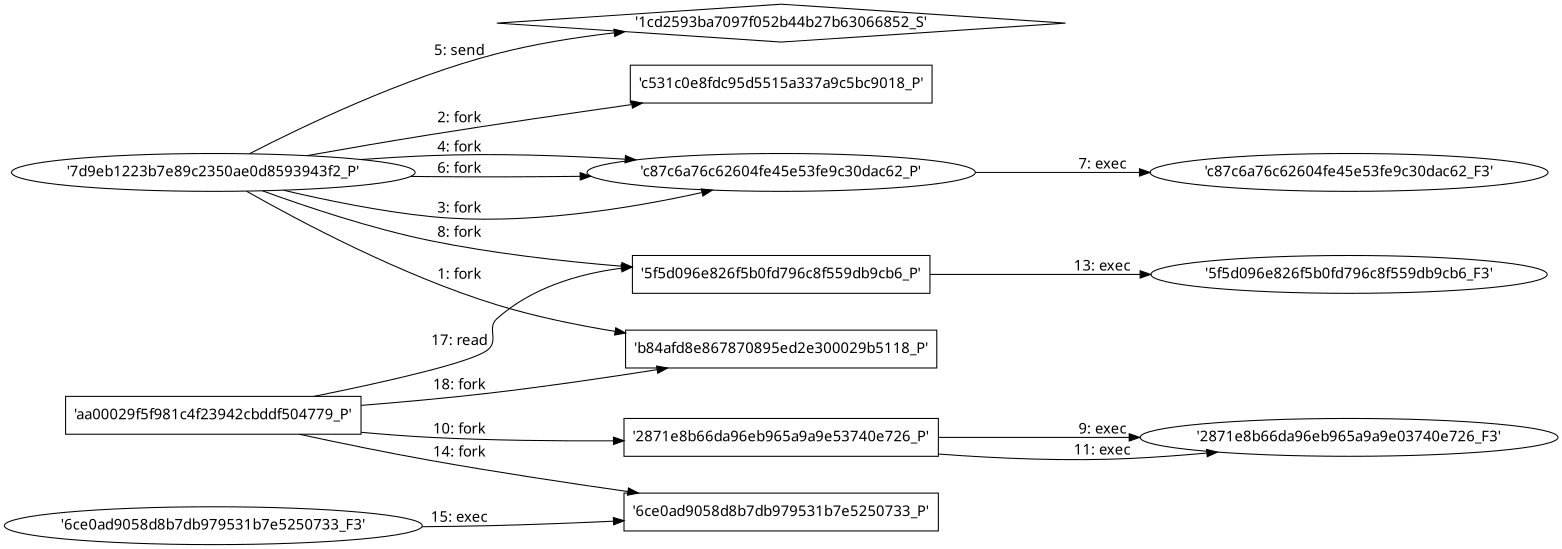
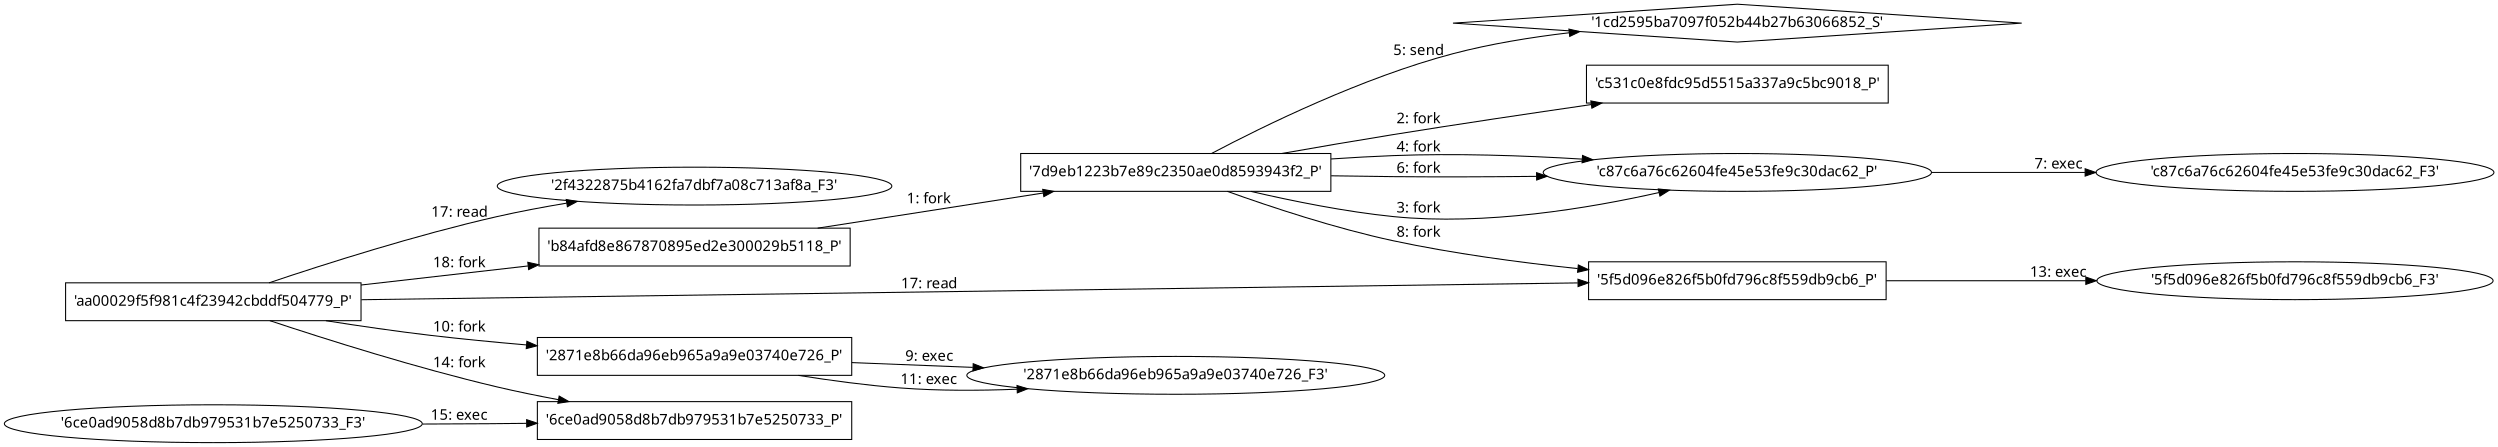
(781, 23) -> (1737, 23)
(213, 172) -> (1176, 172)
none -> (695, 186)
(424, 279) -> (930, 211)
(781, 437) -> (695, 356)
